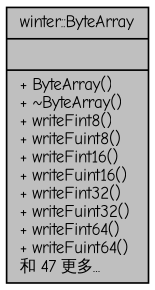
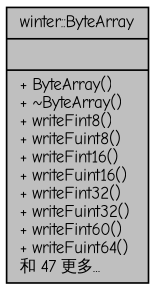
(70, 230) -> (72, 230)
